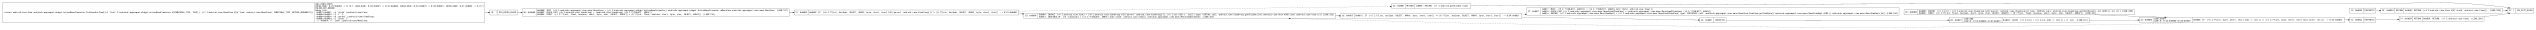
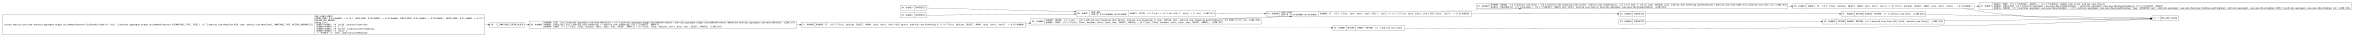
(1443, 6) -> (1380, 28)
(508, 12) -> (511, 25)
(1021, 14) -> (1028, 23)
none -> (914, 15)
(1610, 19) -> (2057, 18)
